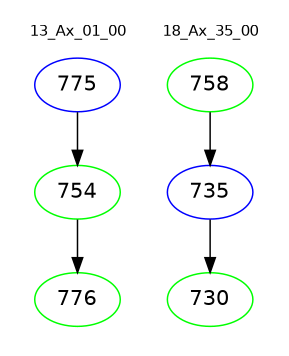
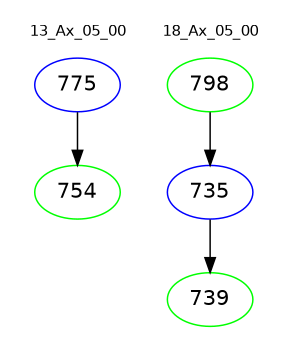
(78, 32) -> (78, 32)
(211, 32) -> (211, 32)
(210, 85) -> (210, 85)
(77, 300) -> none
(210, 300) -> (210, 300)
